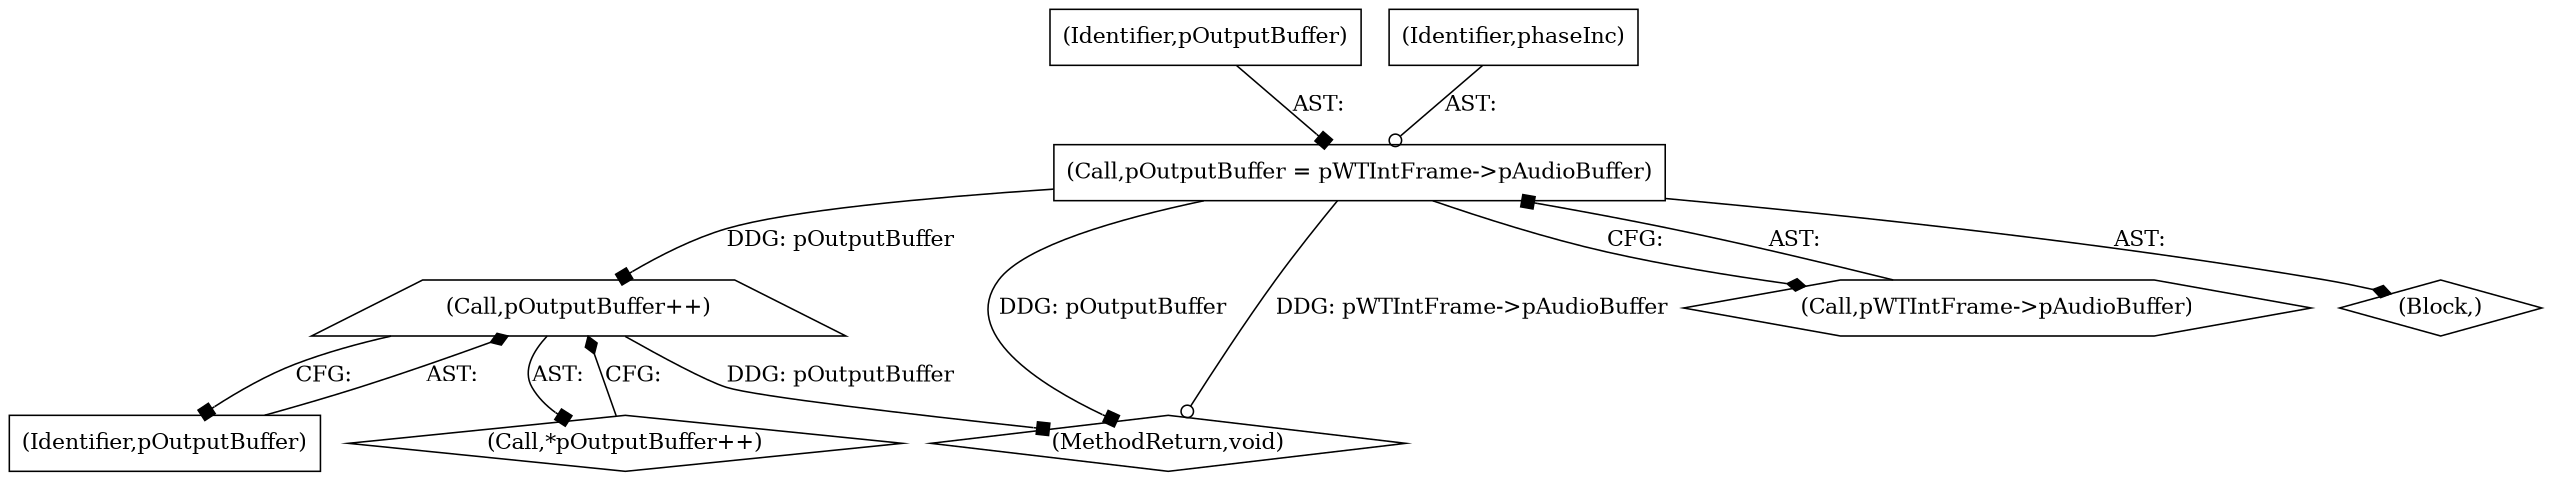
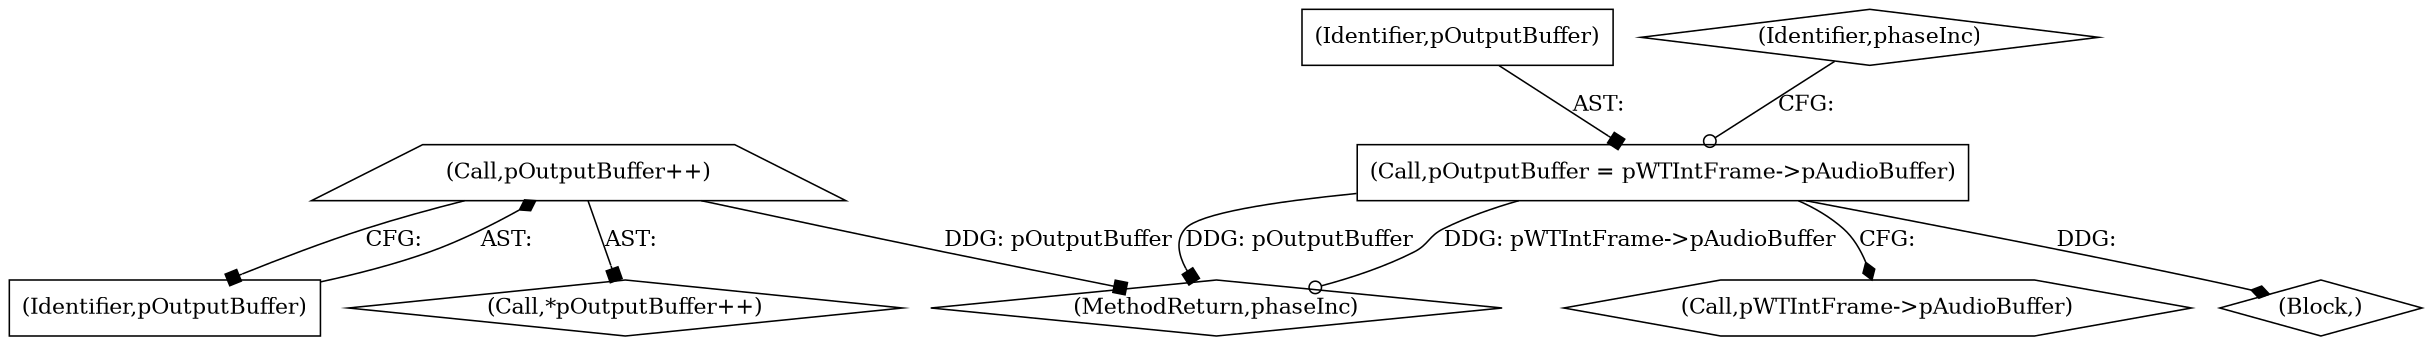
(1514, 37) -> (1870, 37)
(1475, 105) -> (1810, 105)
(838, 209) -> none
(1716, 238) -> none
(2144, 240) -> (2090, 240)
(605, 385) -> none
(1168, 443) -> (1216, 308)
